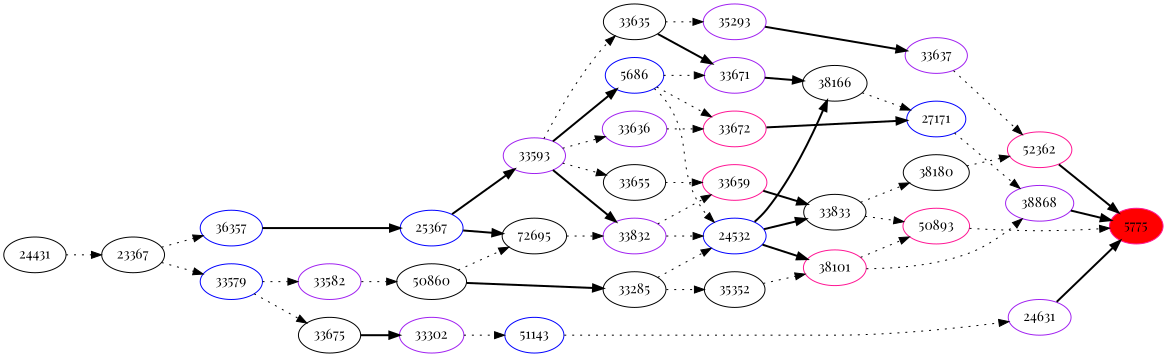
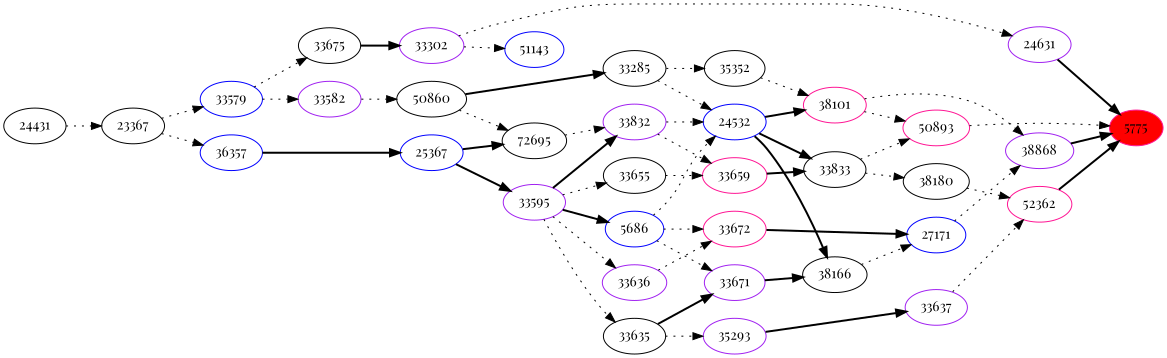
(534, 156) -> (534, 202)
(782, 335) -> (730, 4)
